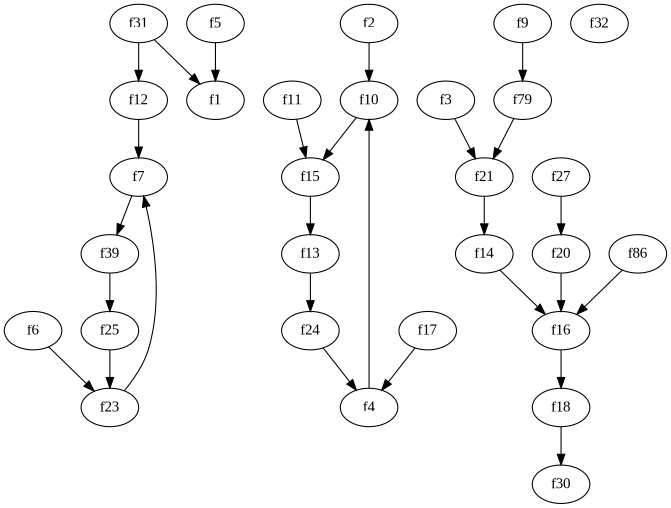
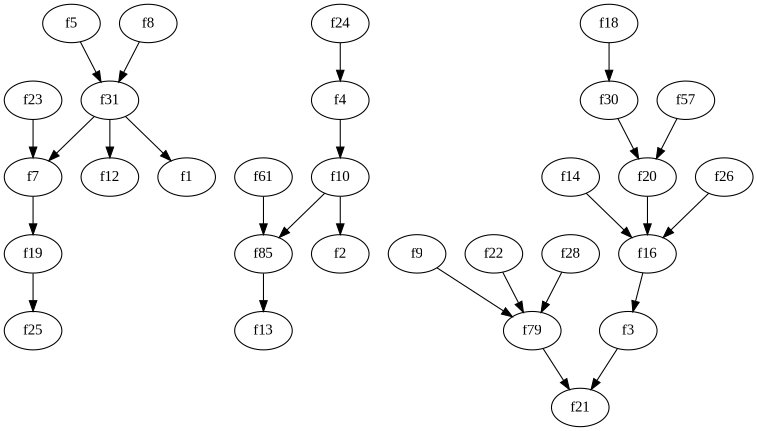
none -> (148, 23)
(599, 23) -> none
(215, 57) -> (88, 57)
(369, 57) -> (340, 210)
(292, 100) -> (263, 177)
(139, 133) -> (75, 135)
none -> (626, 134)
(310, 177) -> (263, 254)
(561, 177) -> (686, 100)
(484, 210) -> none
(110, 254) -> (33, 254)
none -> (494, 254)
none -> (571, 254)
(638, 254) -> (724, 177)
(310, 287) -> none
(33, 331) -> none
(428, 331) -> none
(110, 364) -> none
(561, 364) -> (639, 287)
